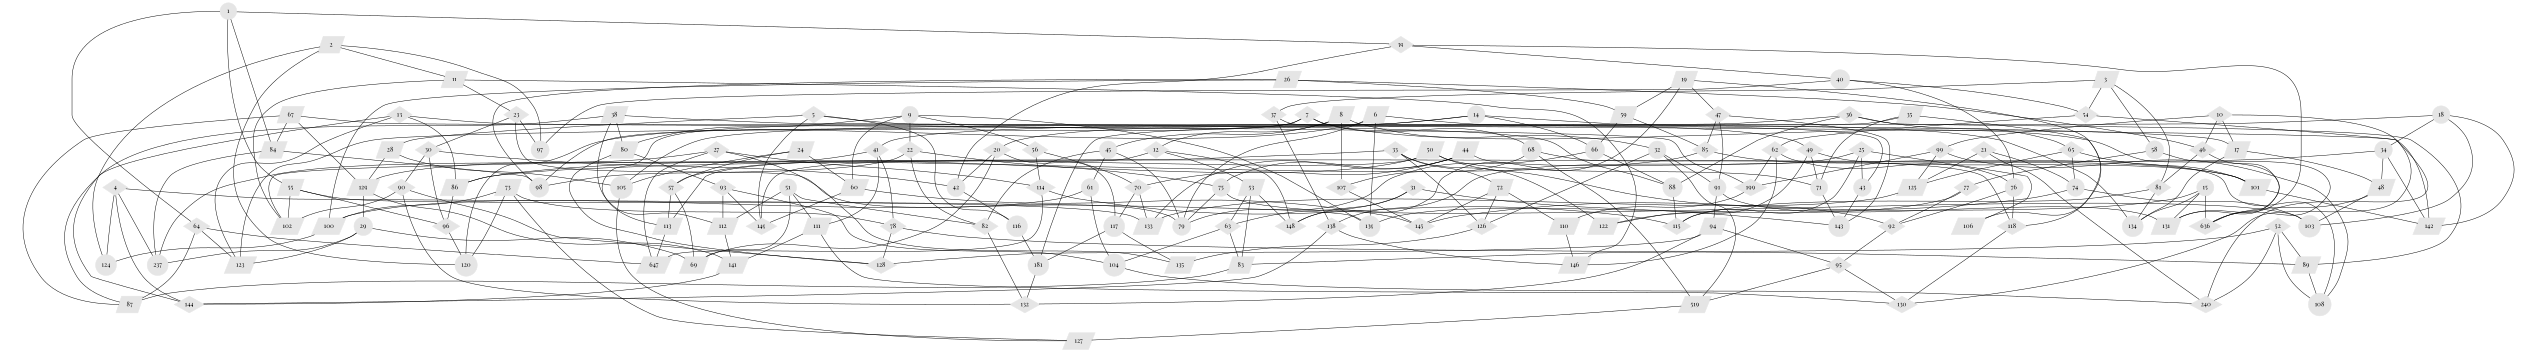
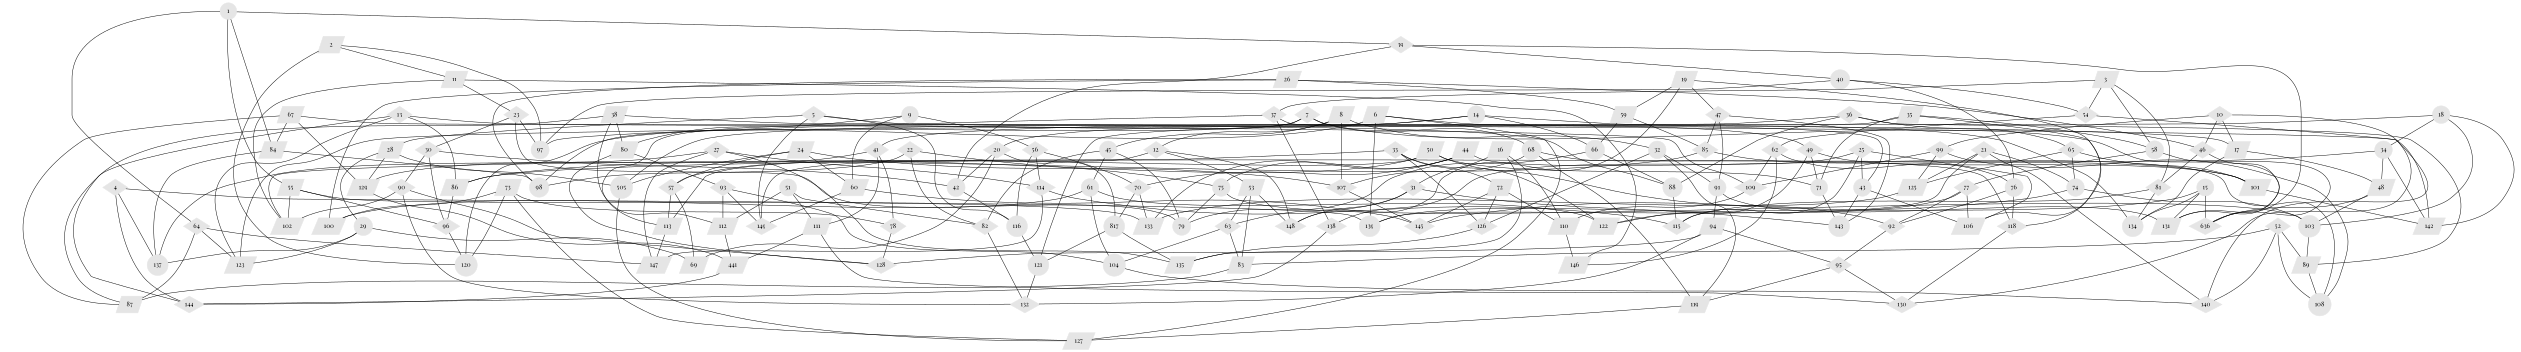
none -> (1012, 121)
none -> (2034, 127)
(910, 132) -> none
(1182, 142) -> (1688, 213)
(1259, 147) -> (1444, 272)
none -> (1500, 150)
none -> (1005, 168)
(622, 187) -> (622, 187)
(1751, 187) -> (1751, 187)
none -> (1020, 188)
none -> (1396, 204)
none -> (1914, 206)
none -> (1968, 207)
(363, 208) -> (342, 179)
(1114, 226) -> (1114, 226)
(766, 247) -> none
(1438, 254) -> none
(1842, 254) -> (2308, 247)
(106, 265) -> none
(158, 265) -> (158, 265)
(654, 265) -> (654, 265)
(733, 265) -> (733, 265)
(1038, 265) -> (1038, 265)
(1695, 305) -> (1695, 305)
(2206, 305) -> (2206, 305)
